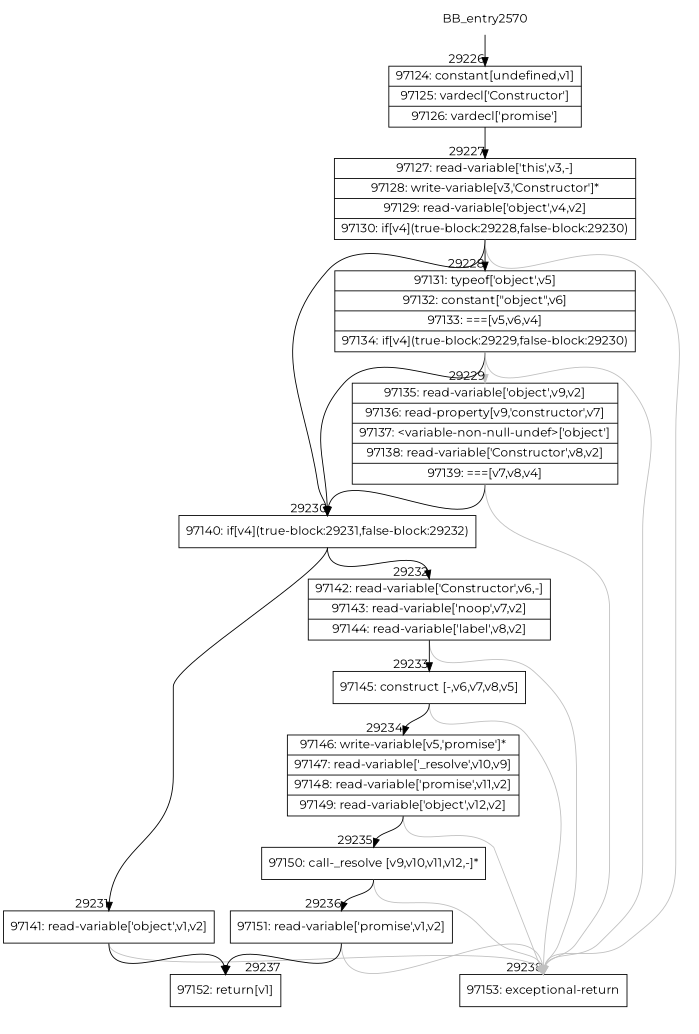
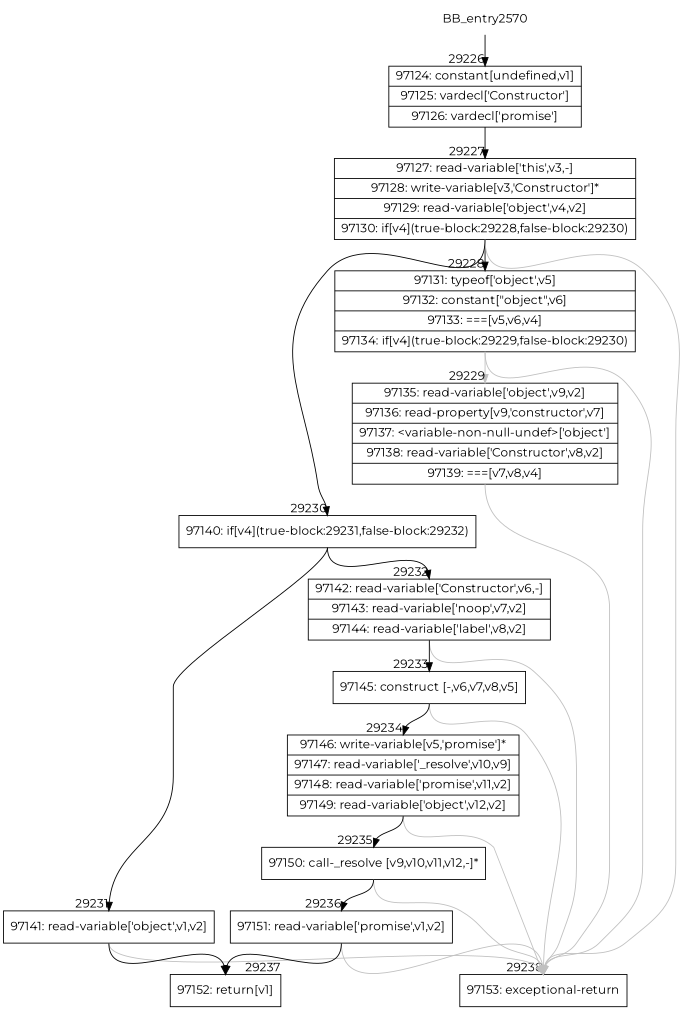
(357, 374) -> none
(411, 501) -> none
